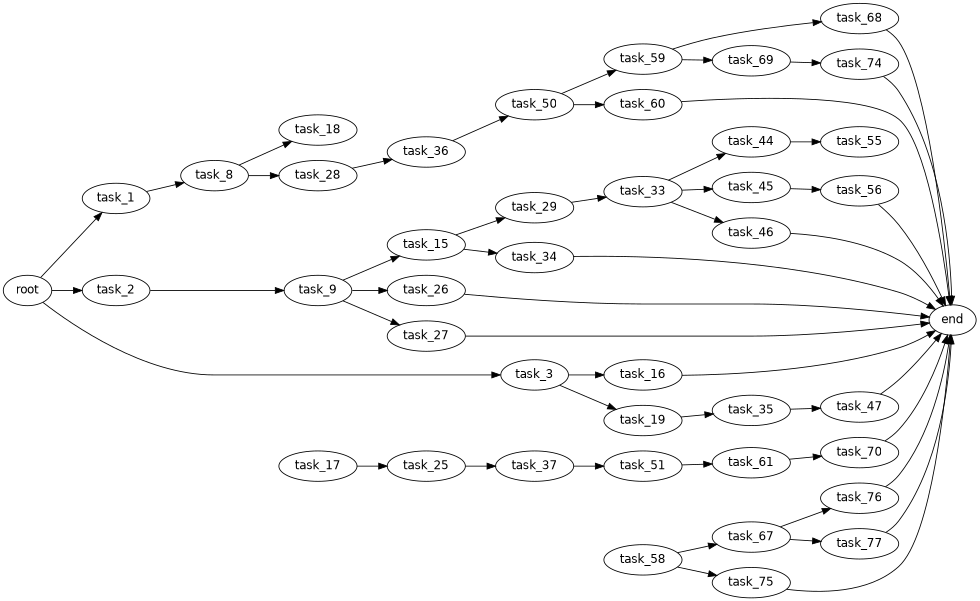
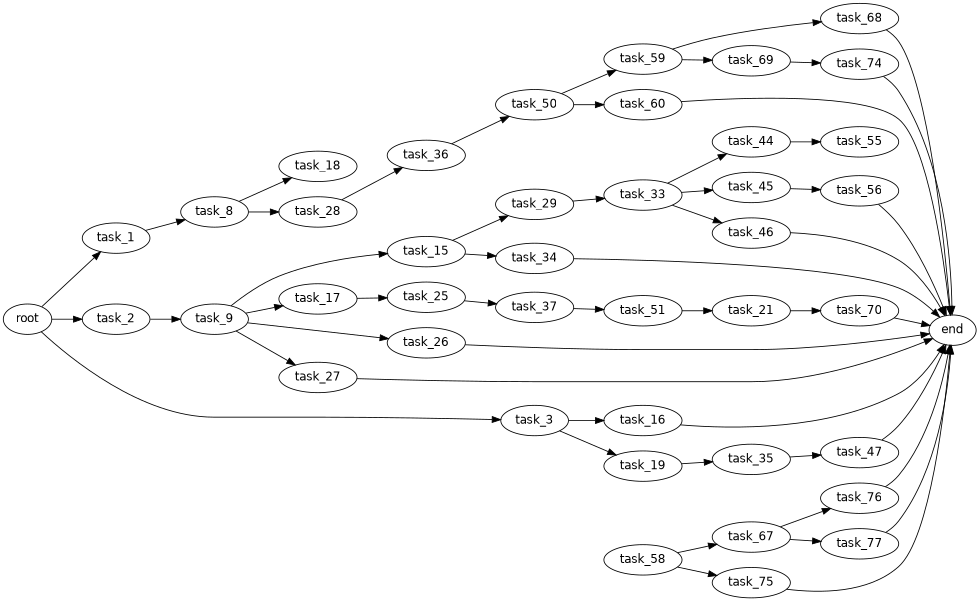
none -> (260, 310)
(751, 463) -> (751, 311)
